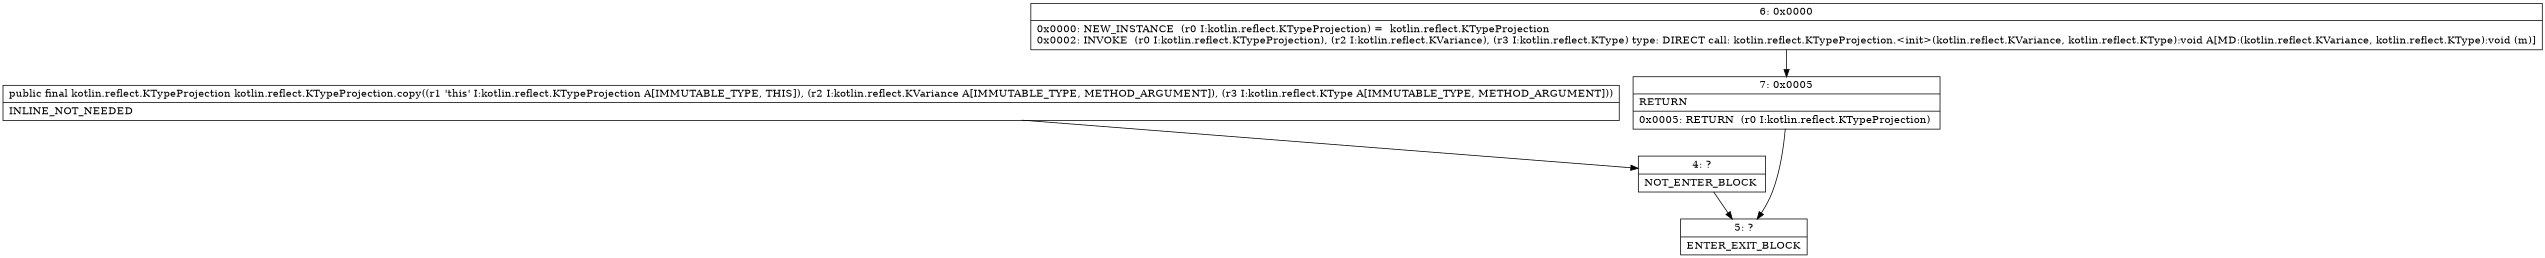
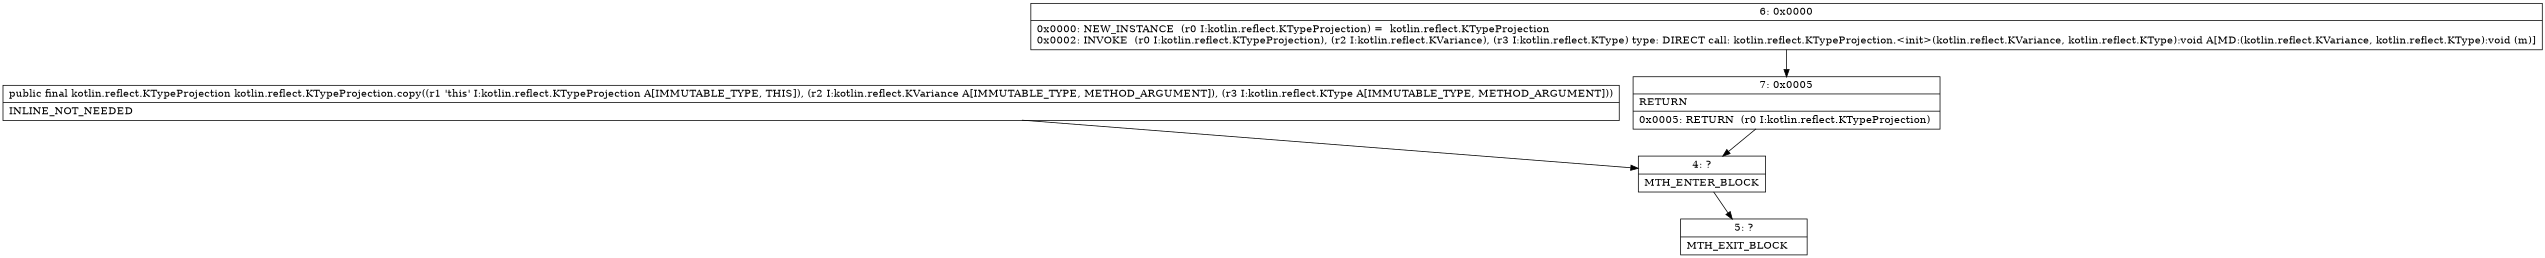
(1778, 172) -> (1742, 140)
(1701, 183) -> (1702, 183)
(1744, 246) -> (1738, 246)
